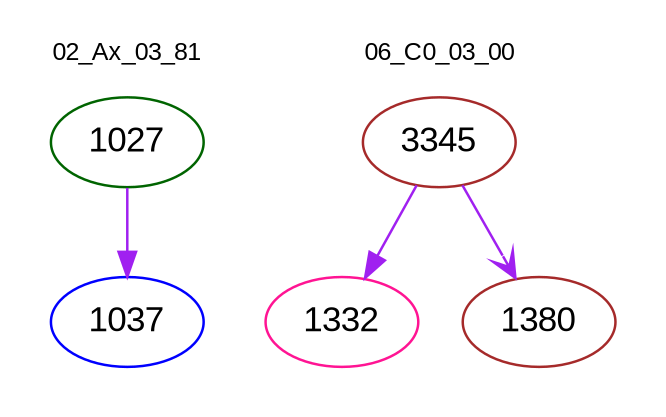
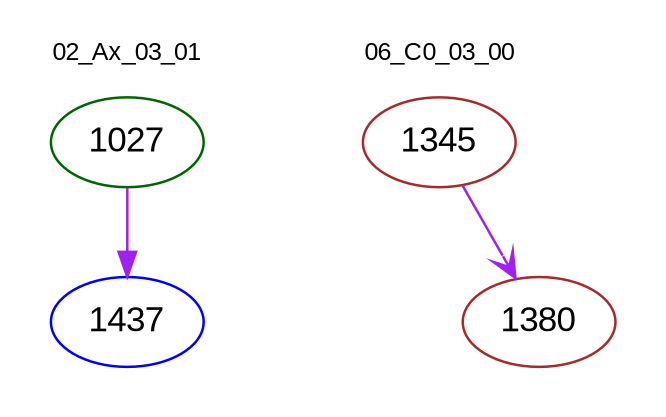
(127, 54) -> (127, 54)
(439, 142) -> (439, 142)
(127, 322) -> (127, 322)
(342, 322) -> none
